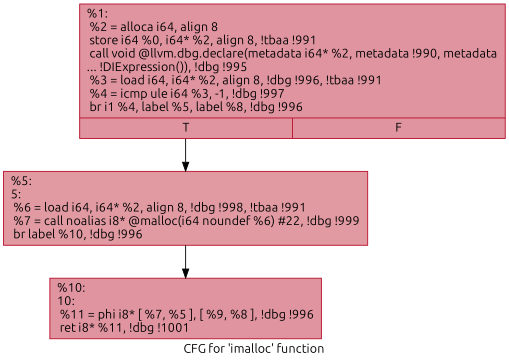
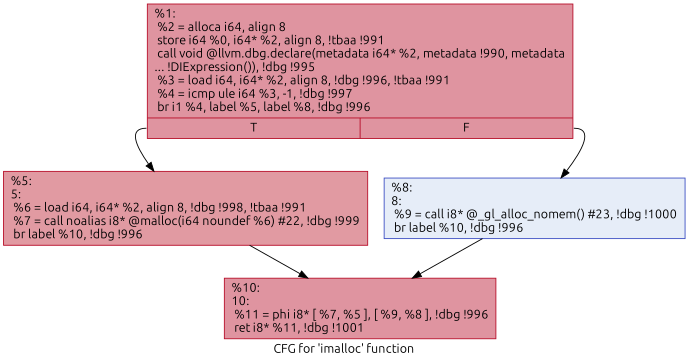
none -> (535, 208)
